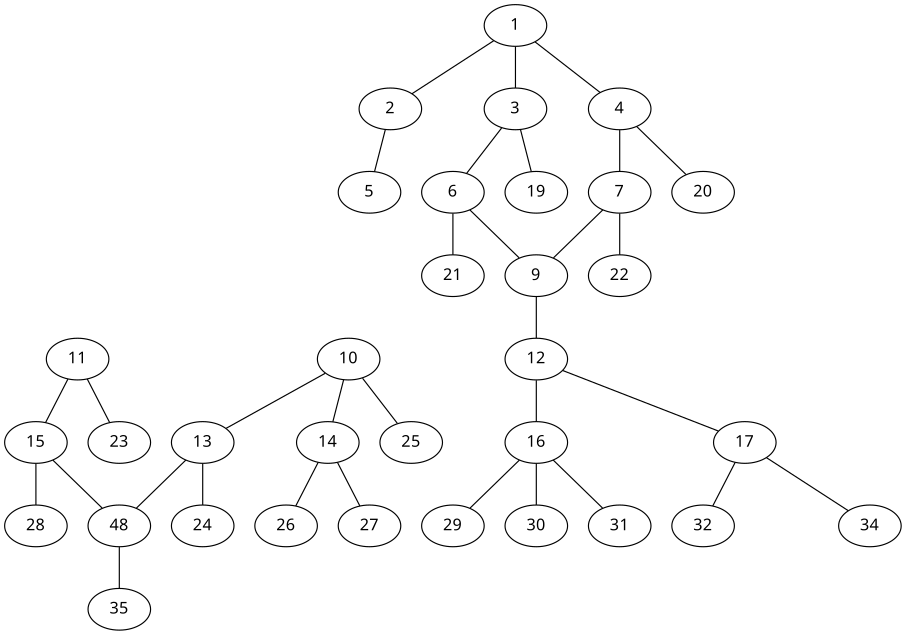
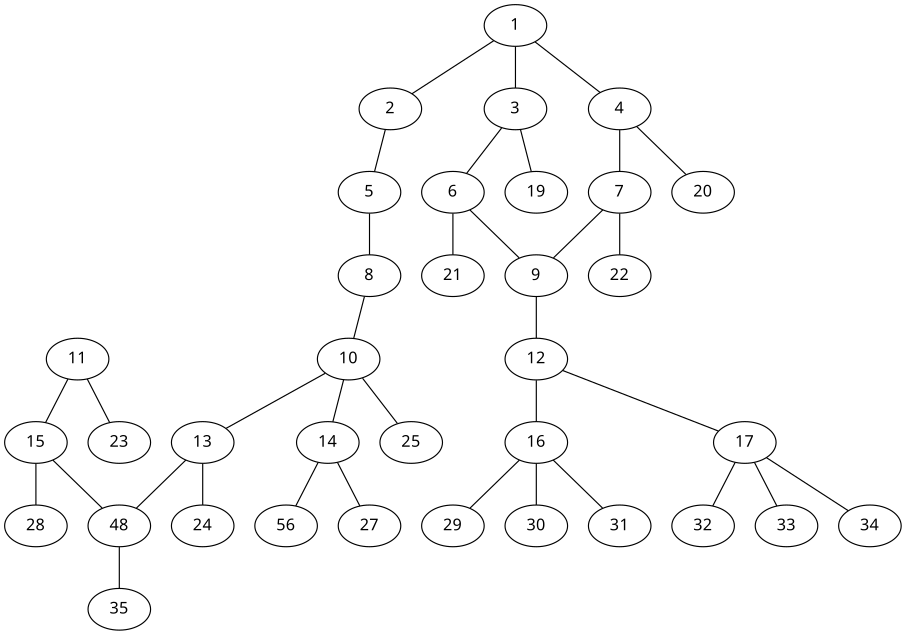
none -> (370, 276)
(286, 526) -> (286, 526)
none -> (787, 526)
